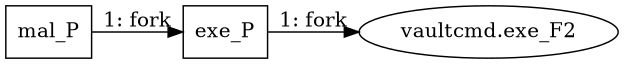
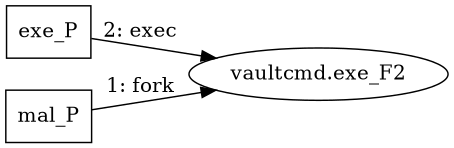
(313, 21) -> (140, 31)
(130, 32) -> (146, 101)
